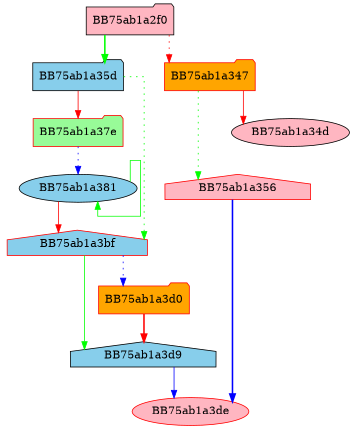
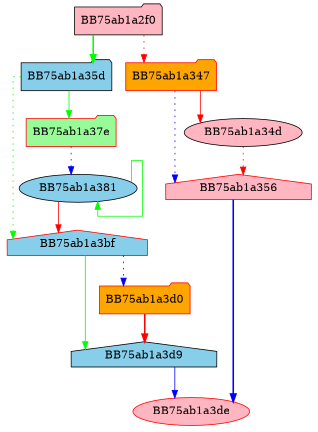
(78, 101) -> (69, 101)
(198, 131) -> (175, 133)
none -> (243, 157)
